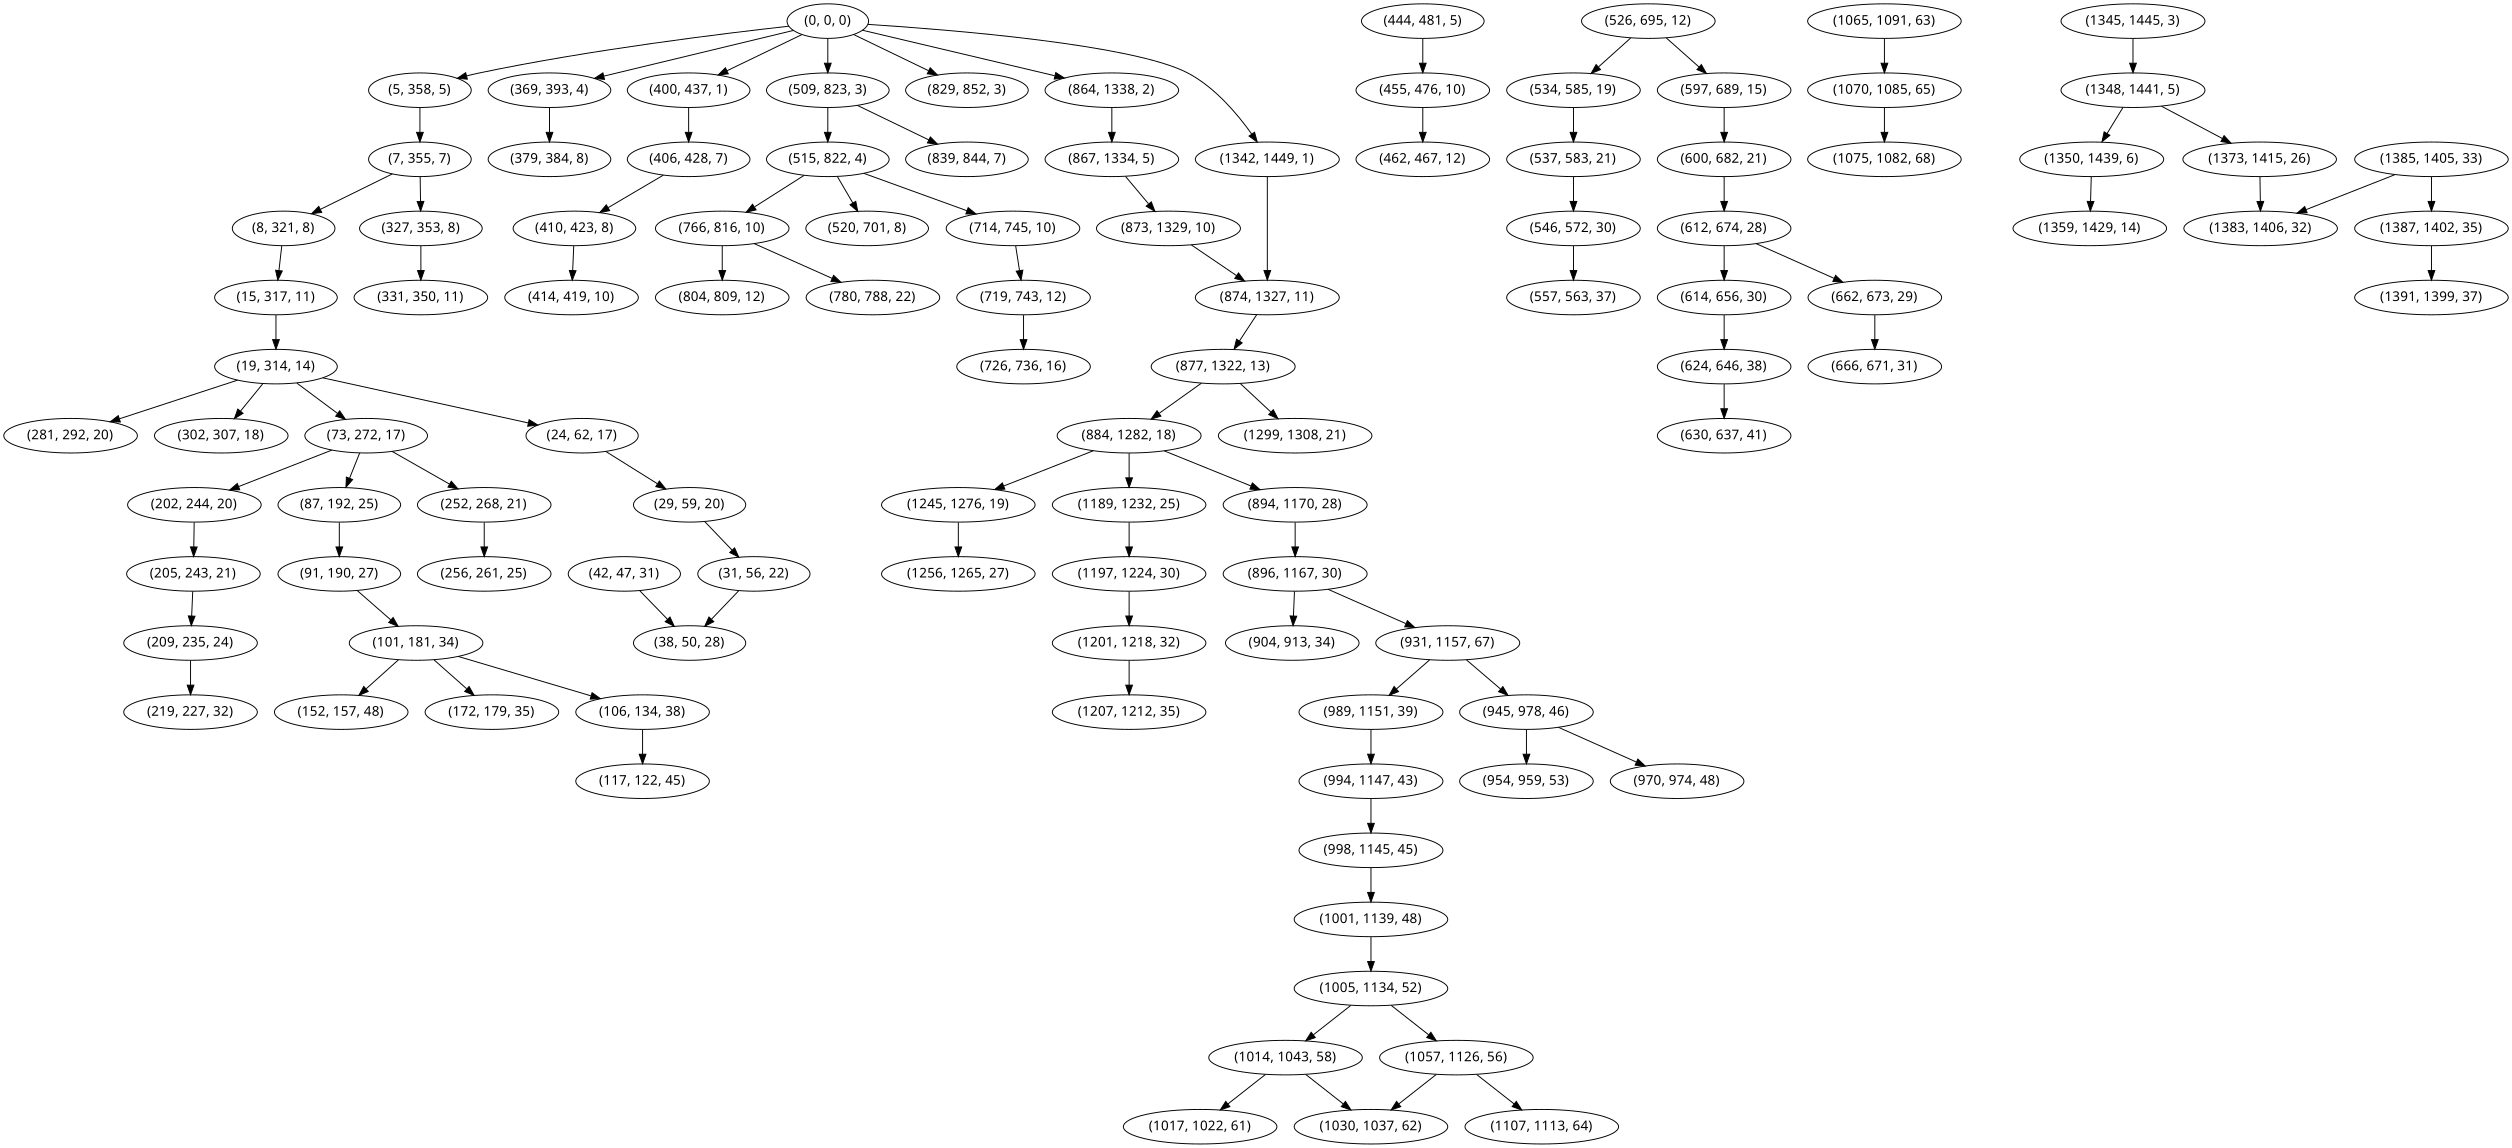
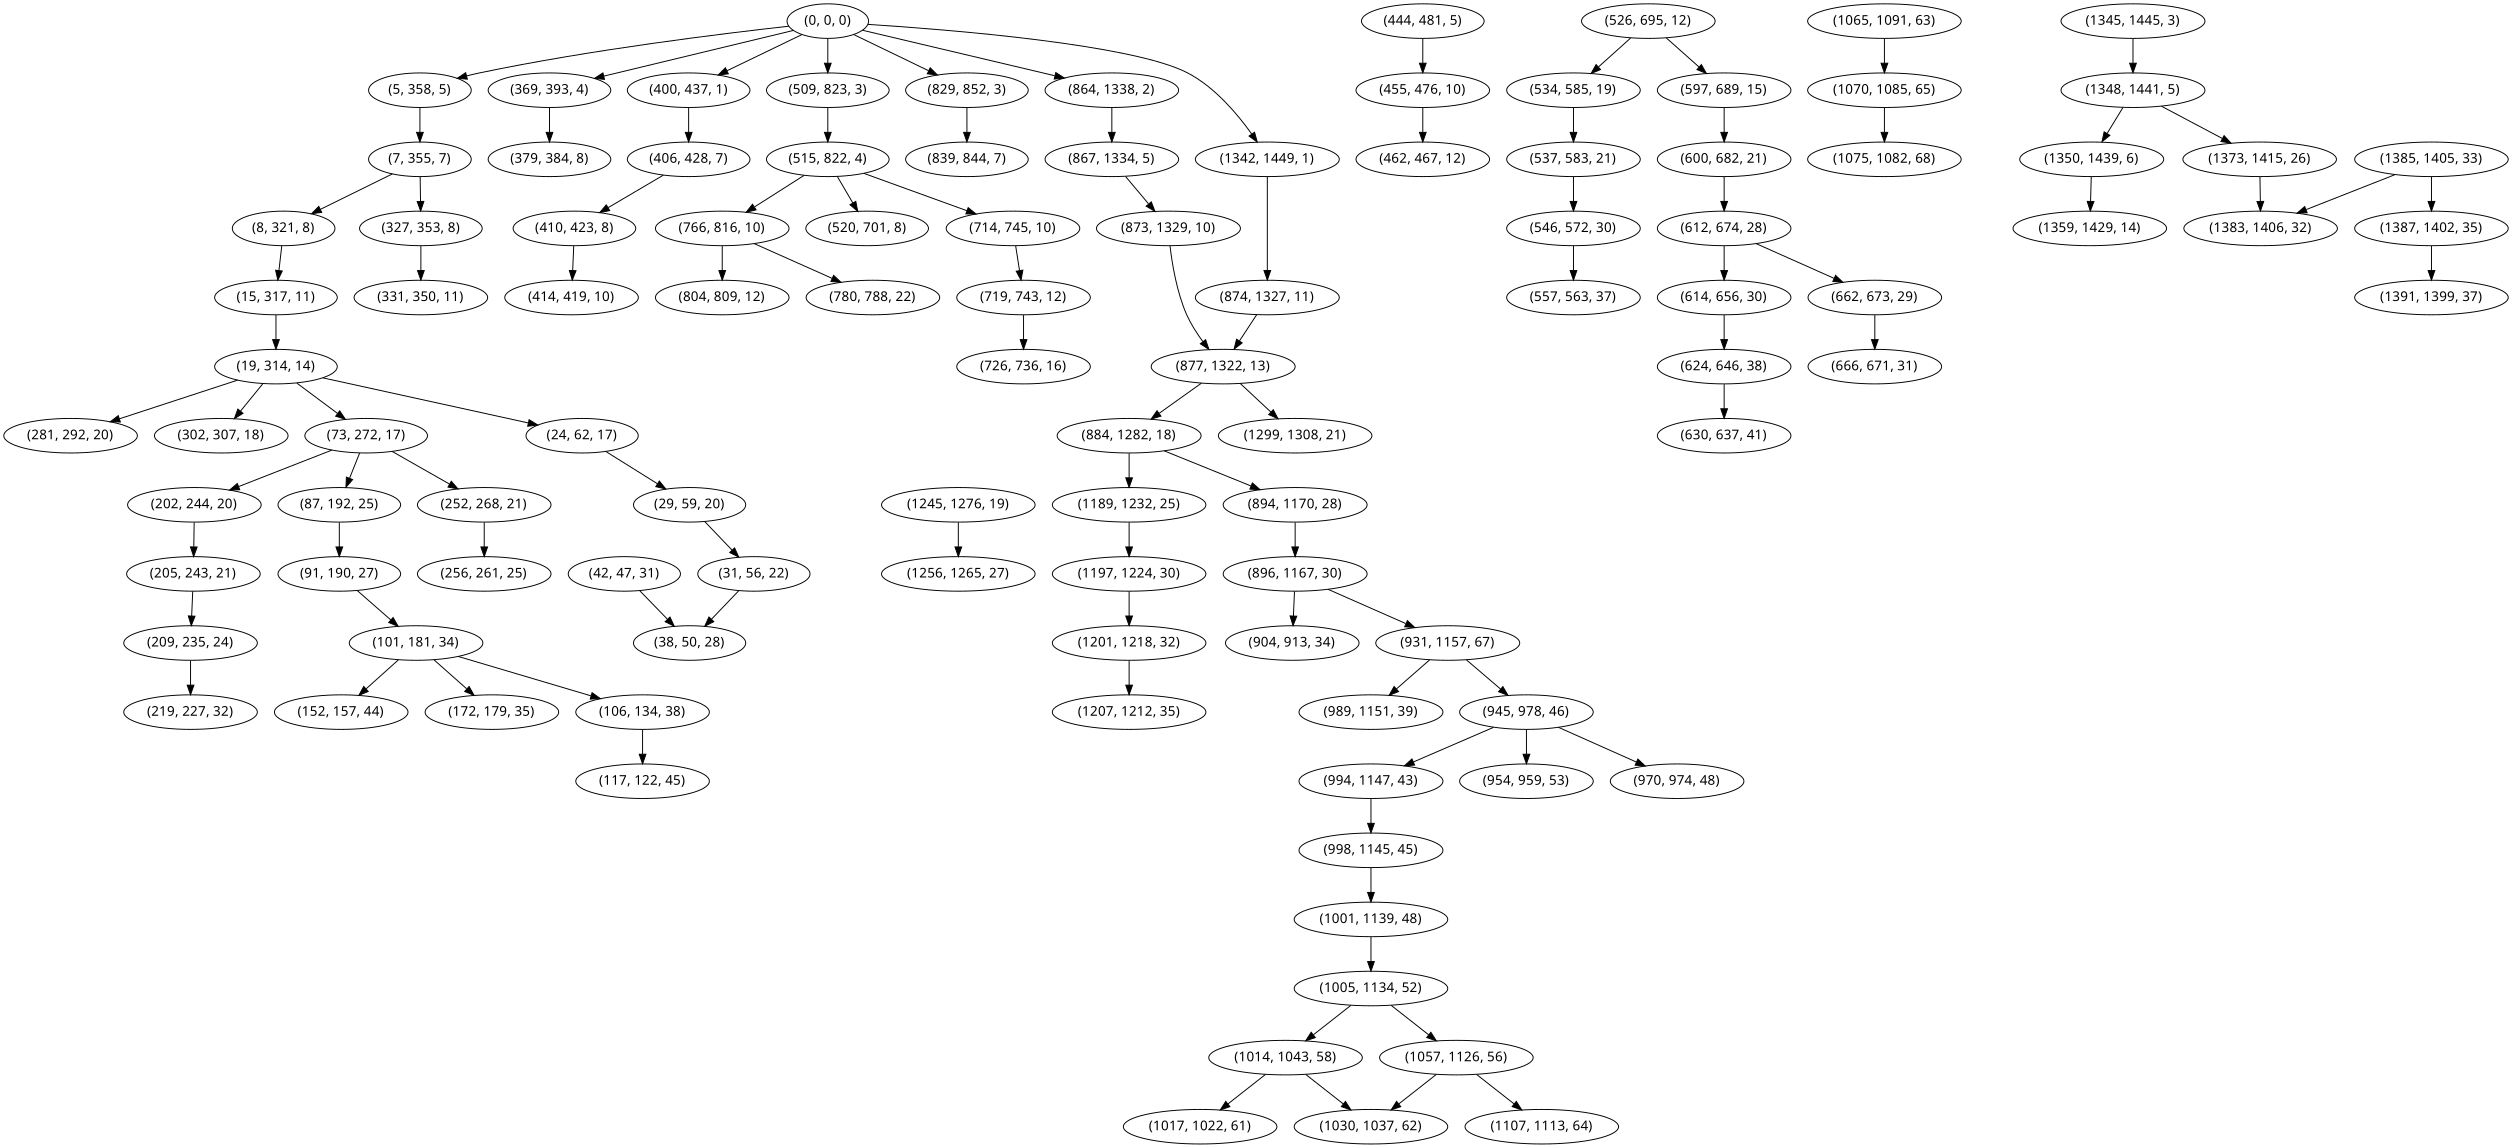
(893, 123) -> (967, 120)
(1214, 260) -> (1180, 296)
(1049, 468) -> none
(341, 712) -> (341, 712)
(1371, 742) -> (1453, 745)
